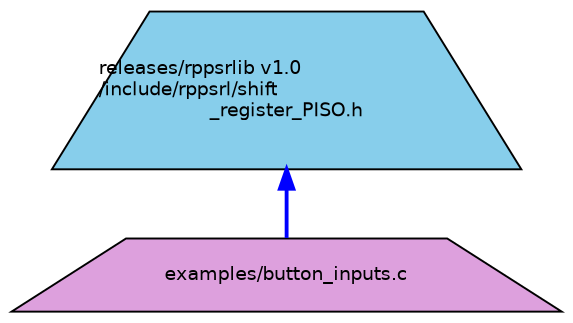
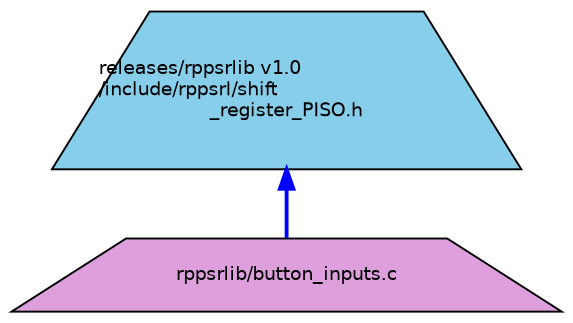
(287, 275) -> (287, 275)
